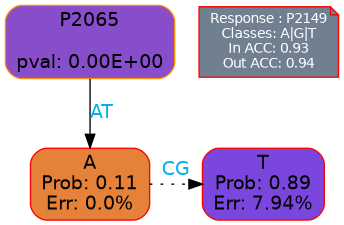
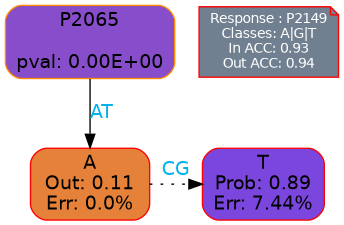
(90, 184) -> (90, 184)
(263, 184) -> (263, 184)
